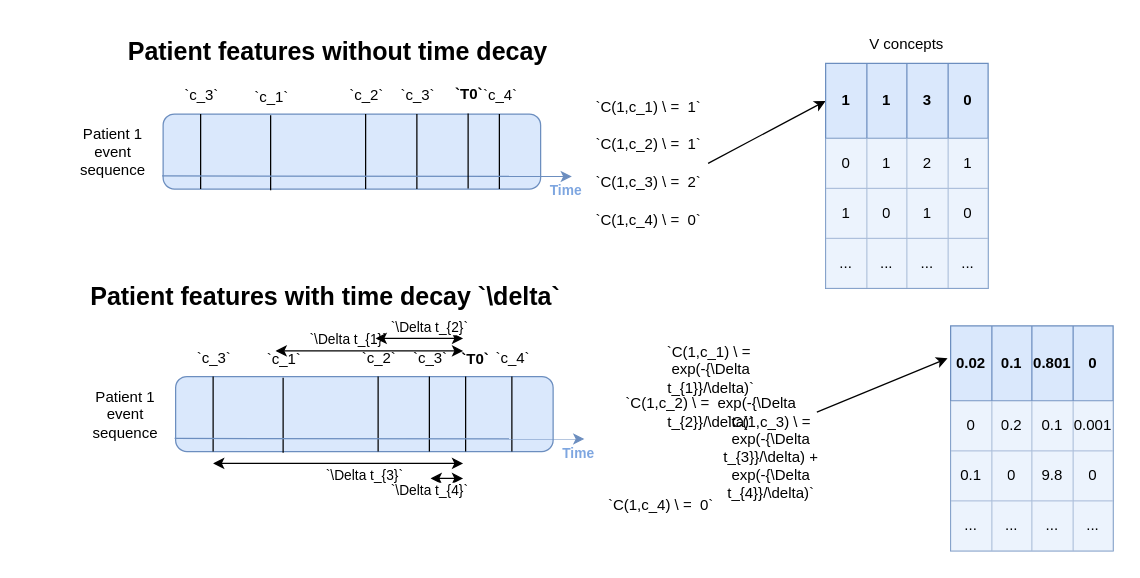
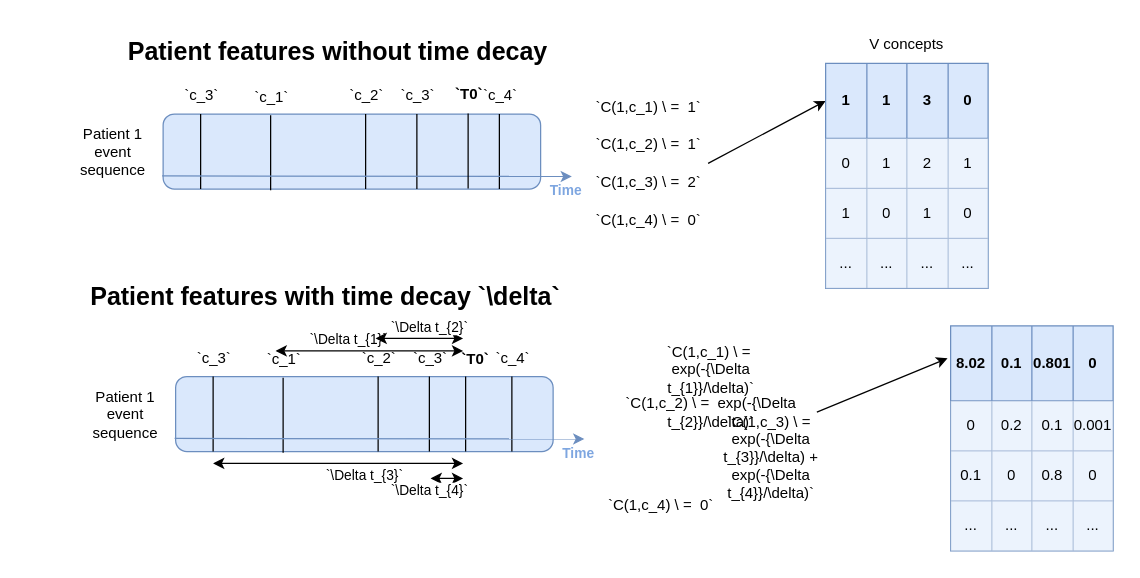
(971, 363) -> (971, 363)
(1053, 476) -> (1053, 476)
